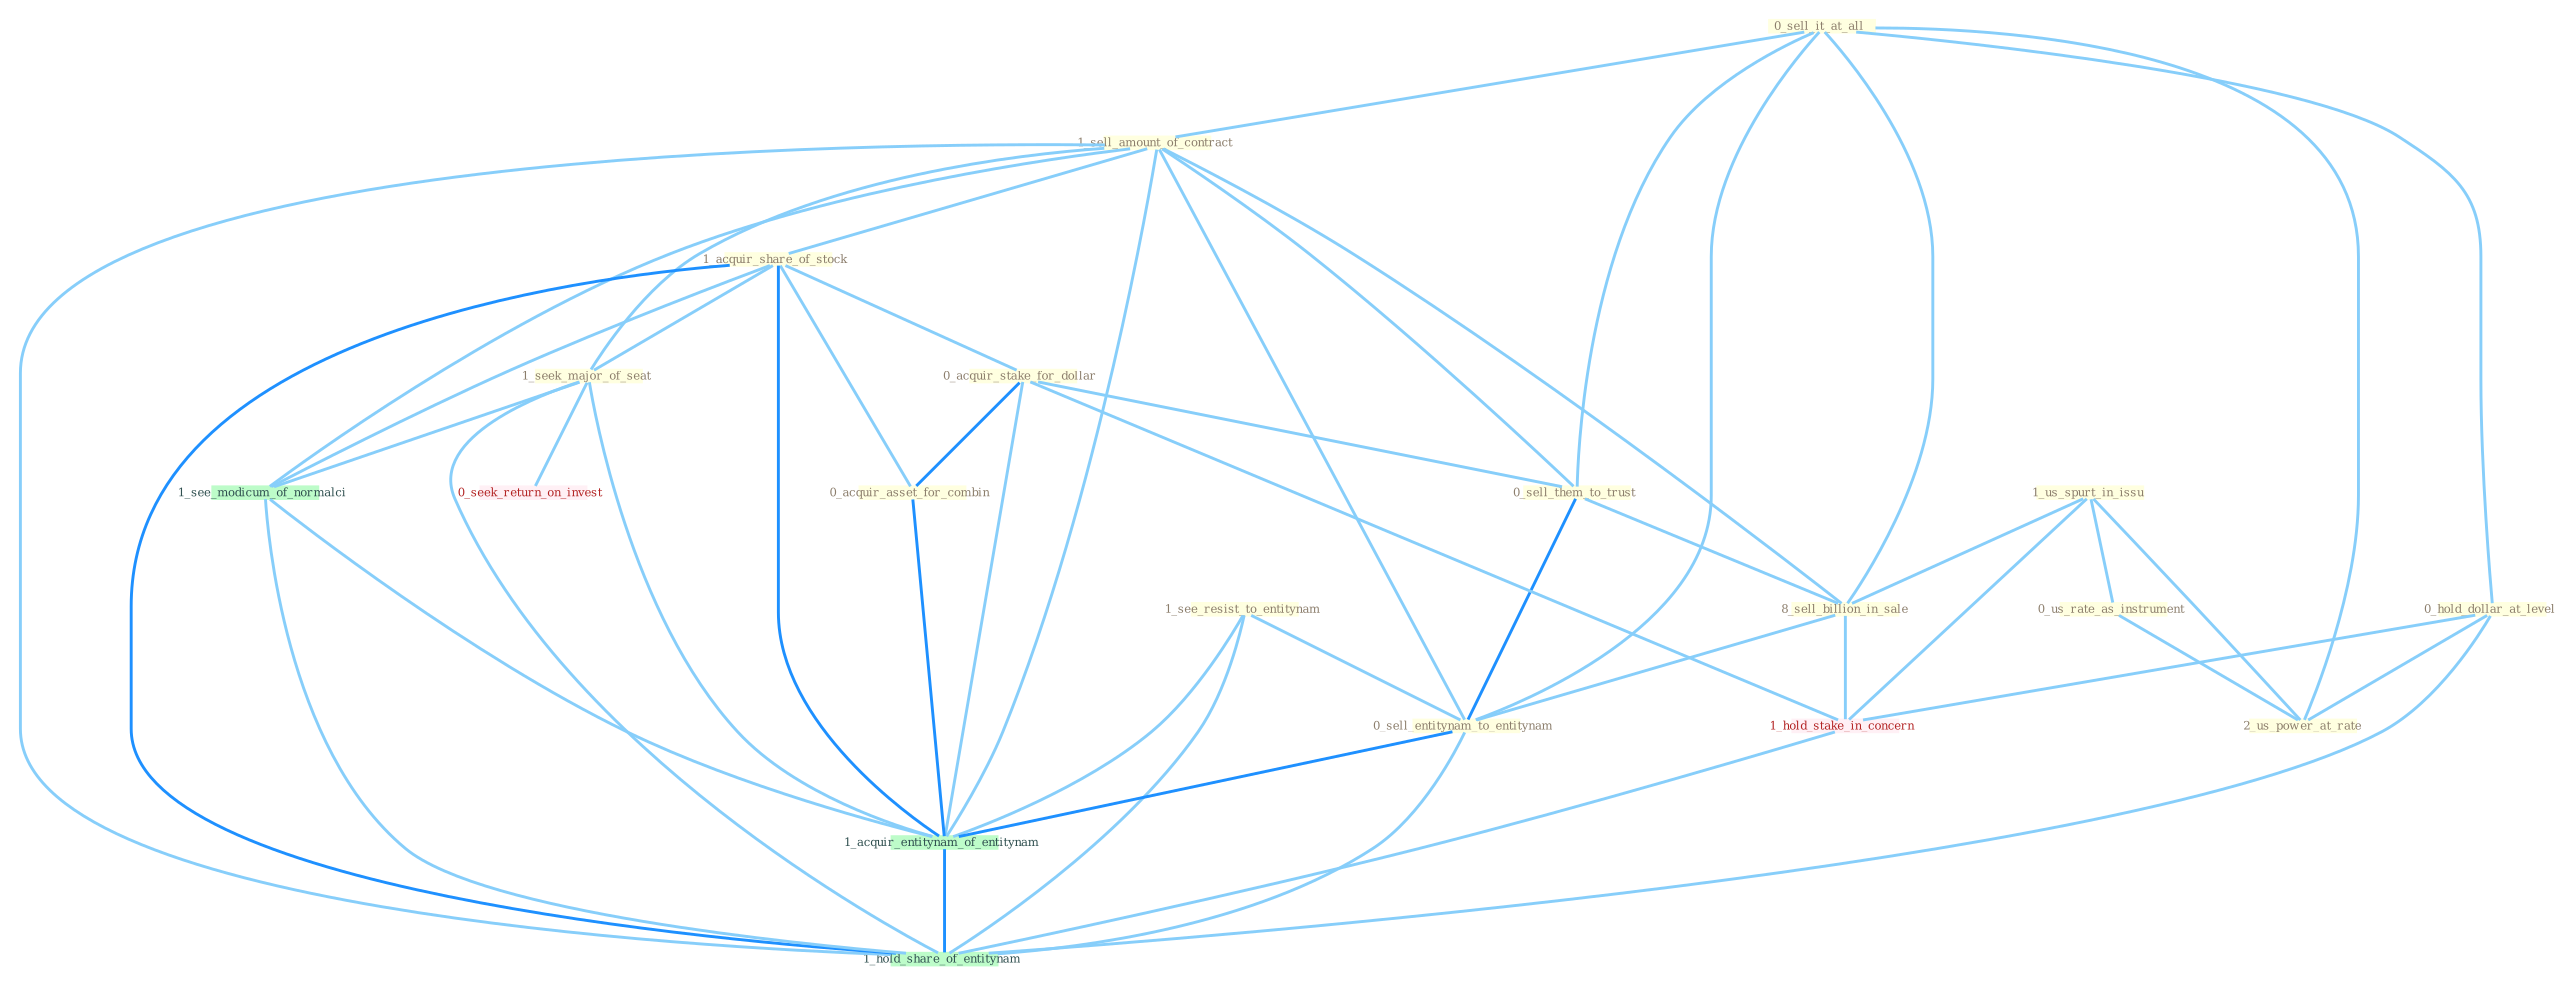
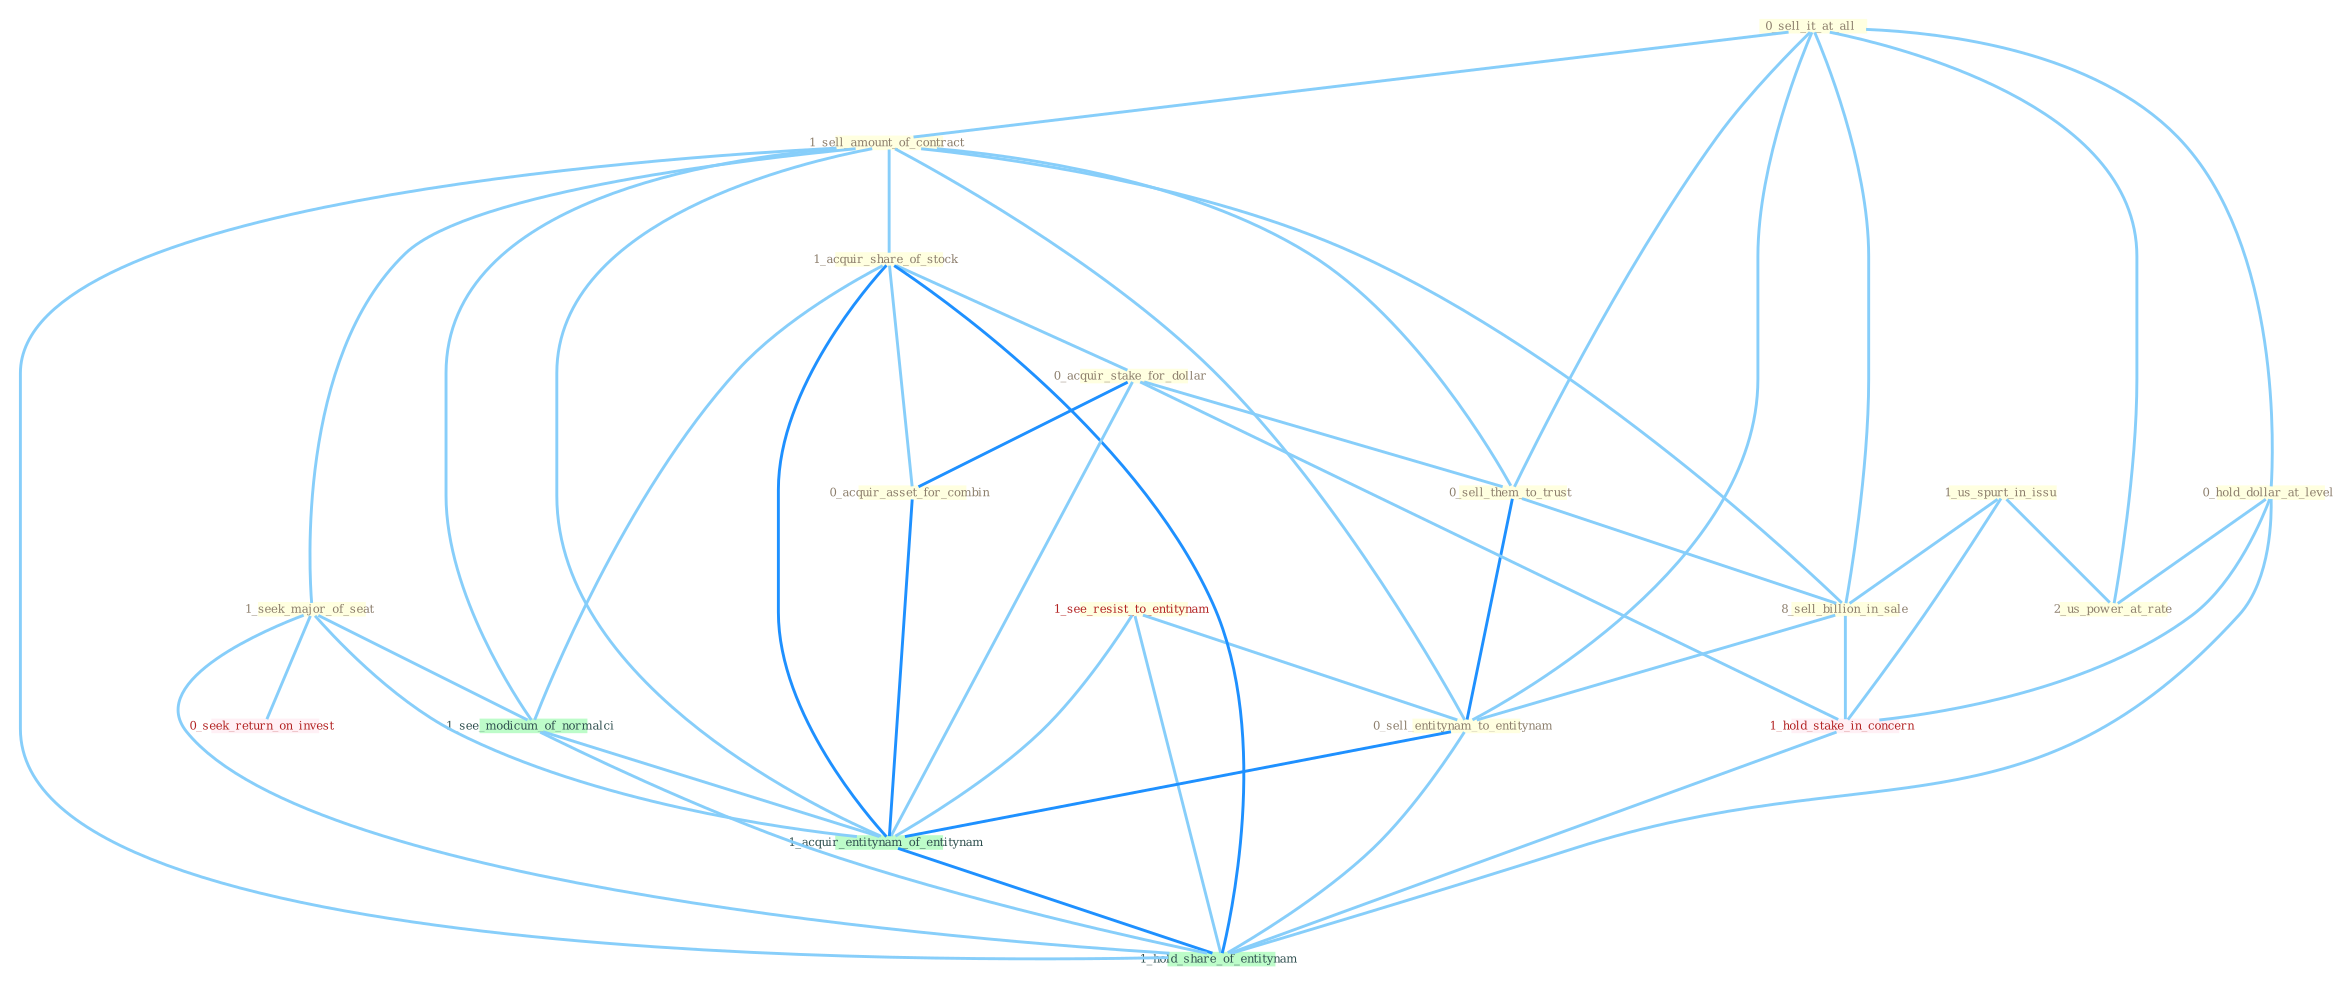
(683, 318) -> none
(1245, 609) -> (1134, 609)
(2114, 609) -> none
